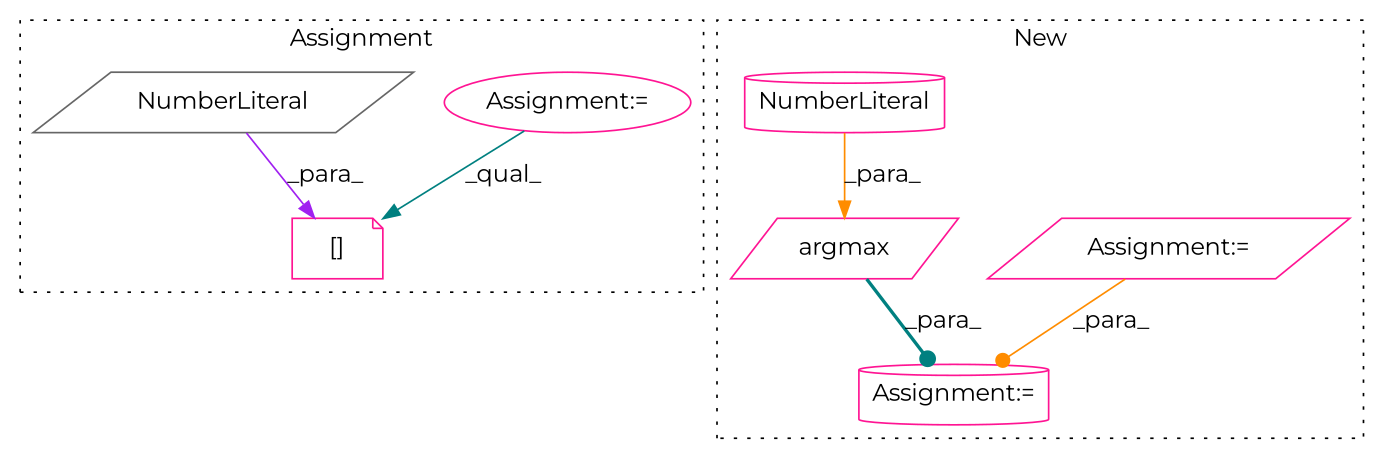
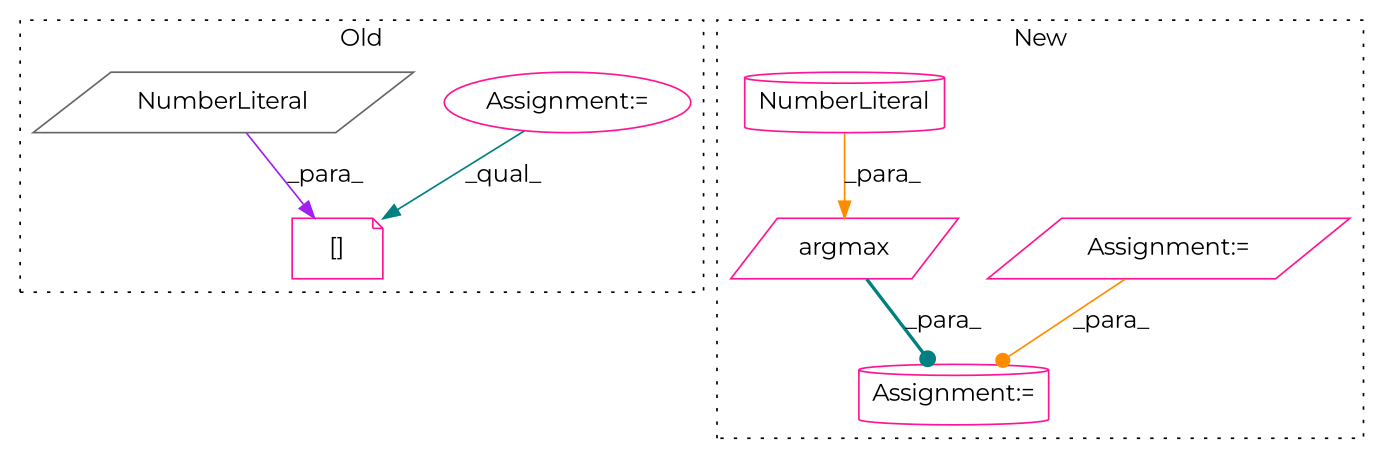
(362, 39) -> (362, 39)
